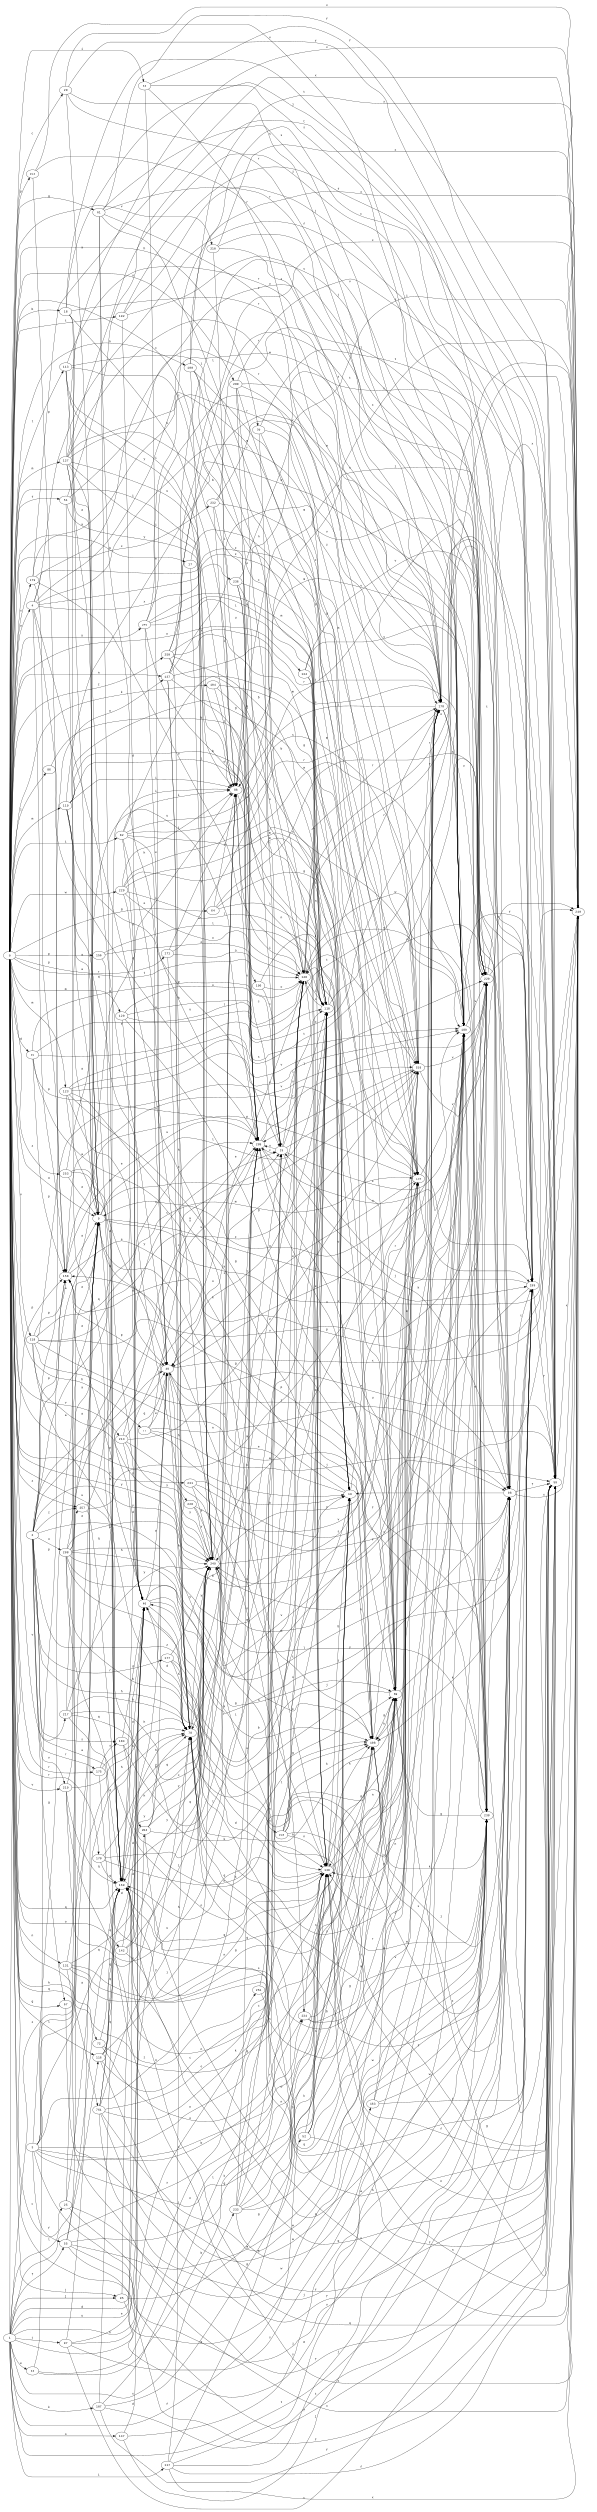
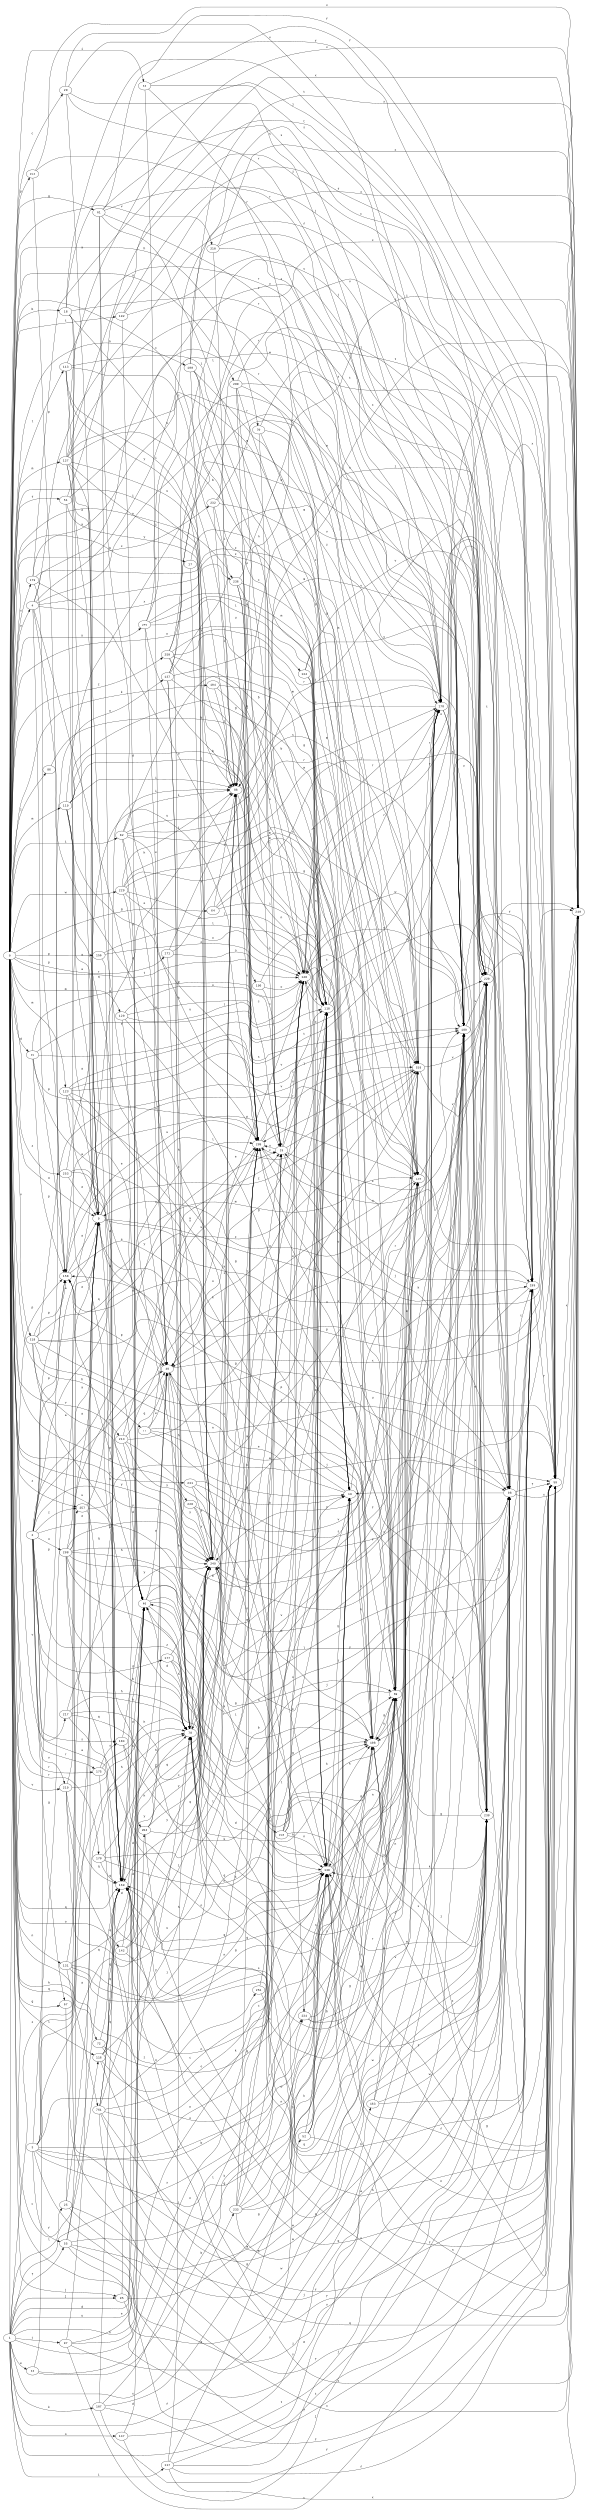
(21, 686) -> (22, 545)
(71, 1589) -> none
